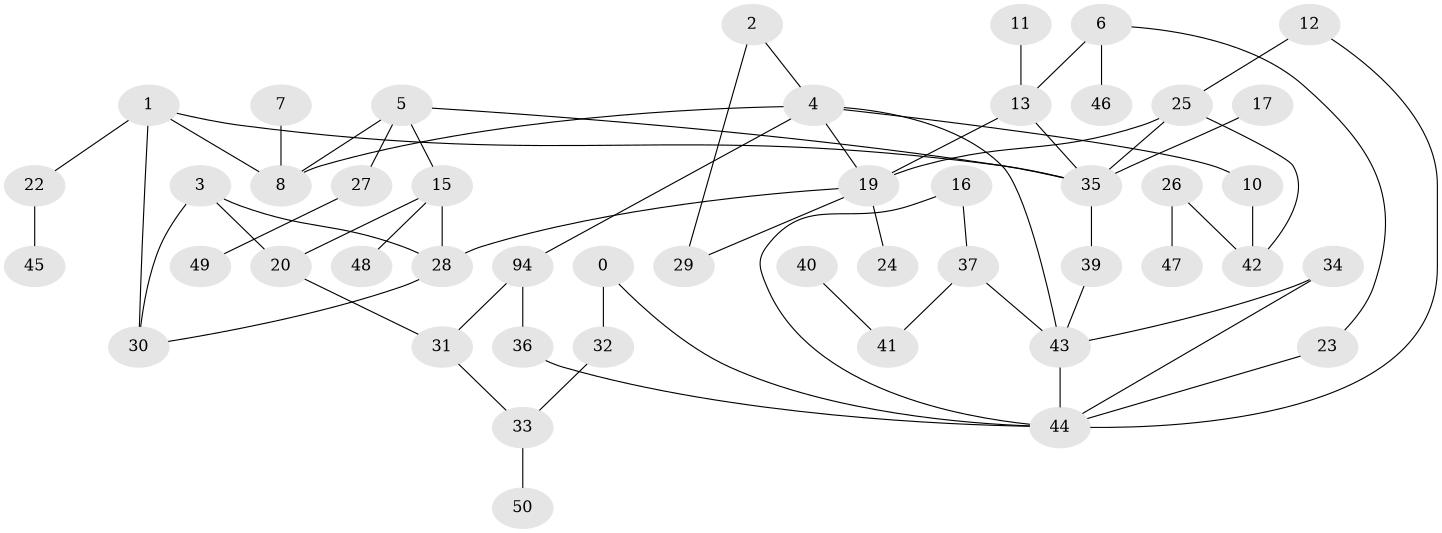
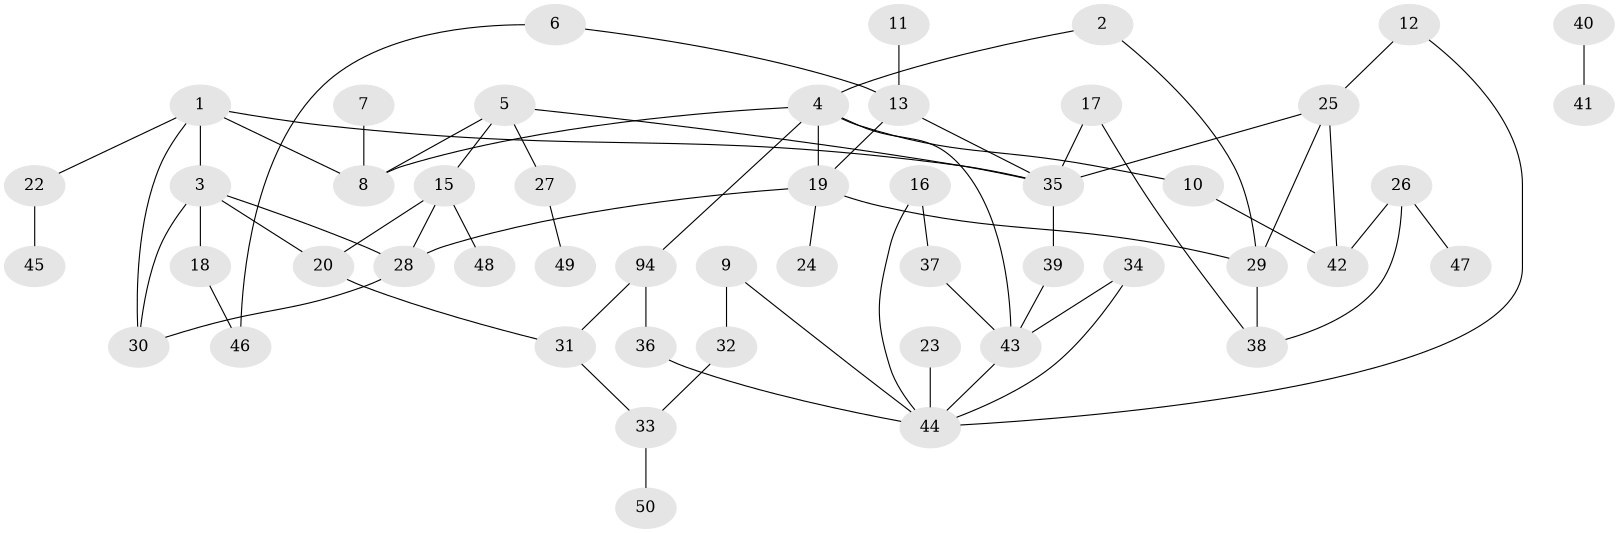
(1339, 120) -> none
none -> (200, 146)
(1027, 148) -> (1293, 186)
none -> (200, 266)
(603, 266) -> (727, 266)
(928, 307) -> none
none -> (1257, 347)
